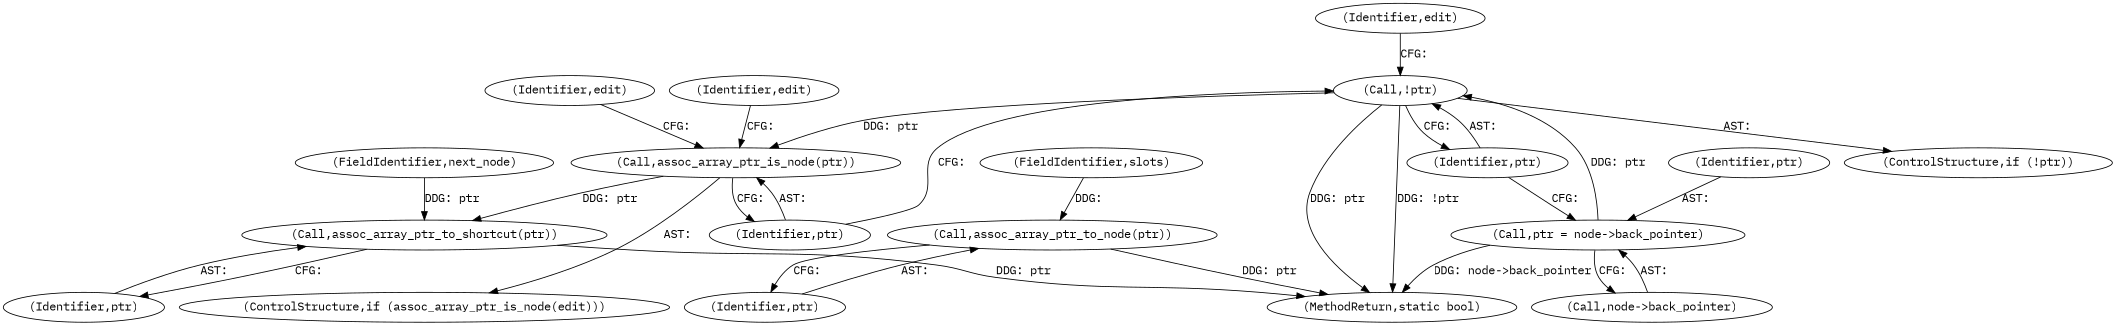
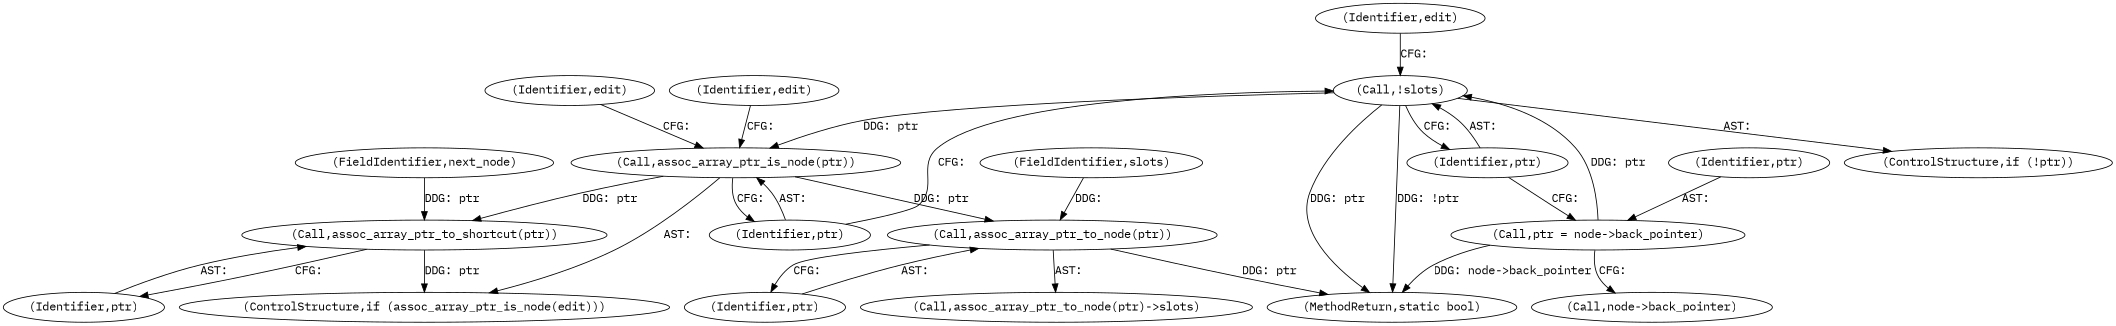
(1400, 91) -> (1400, 91)
none -> (890, 198)
(928, 264) -> (424, 267)
(1639, 273) -> none
none -> (1056, 307)
